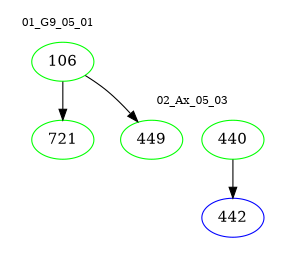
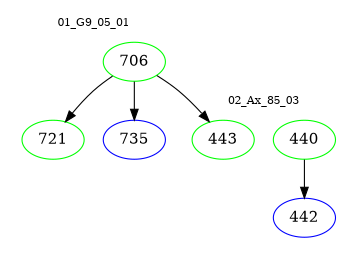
(63, 62) -> (134, 62)
(192, 101) -> (264, 101)
none -> (134, 140)
(152, 140) -> (223, 140)
